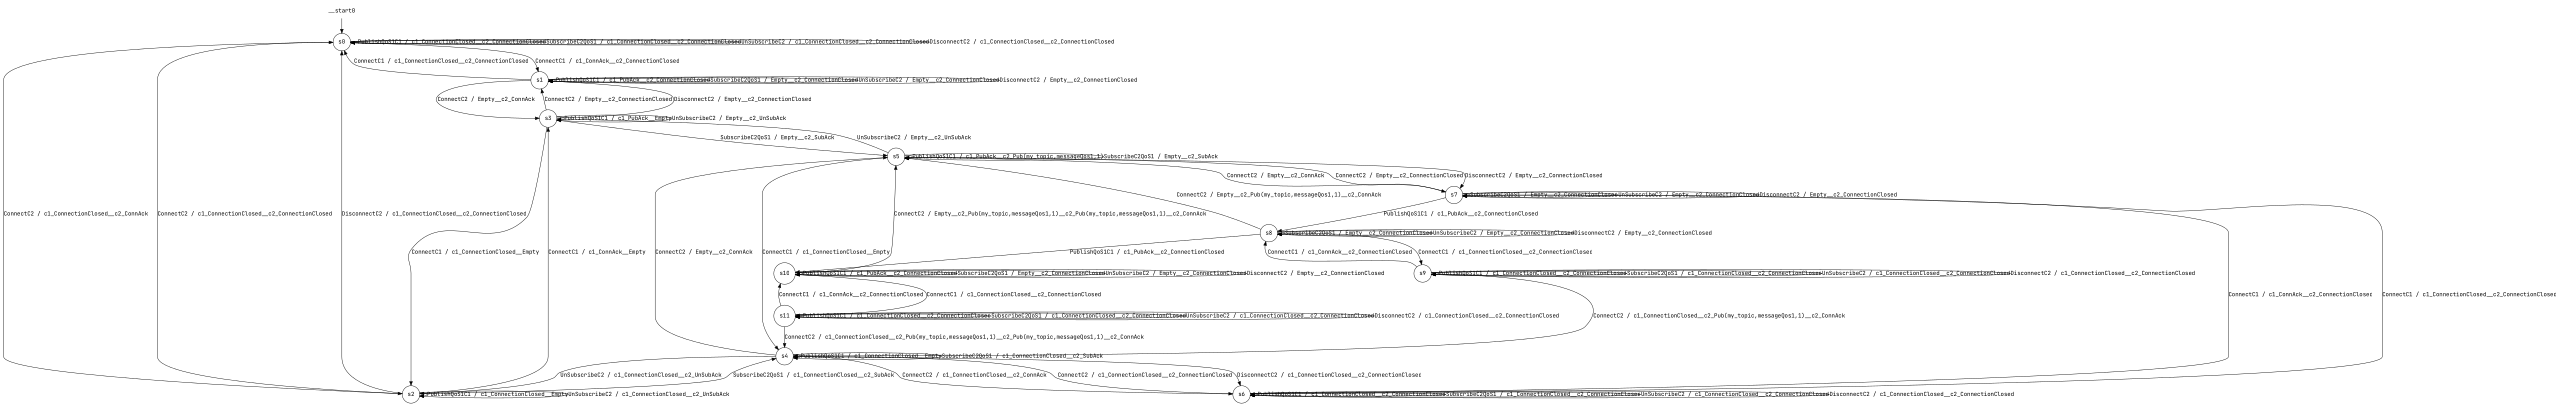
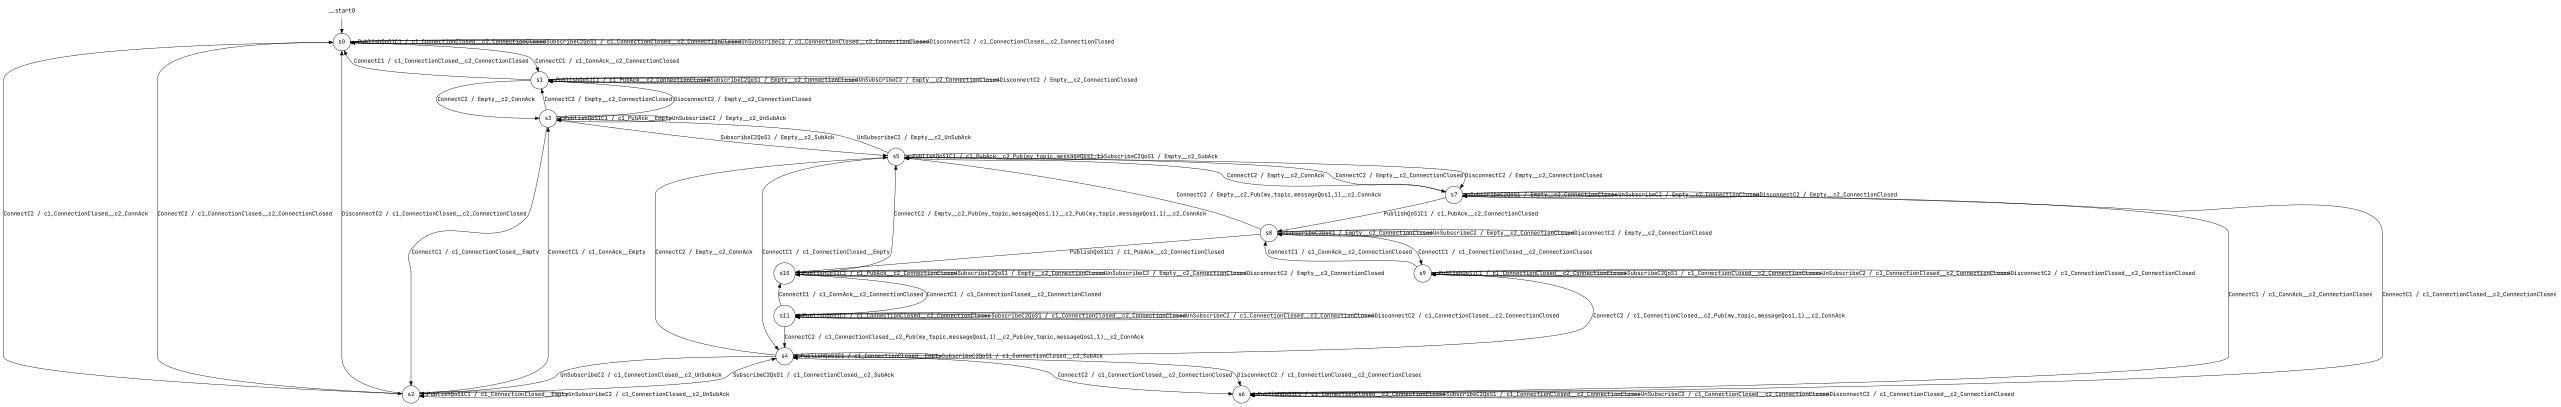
(1013, 389) -> none
